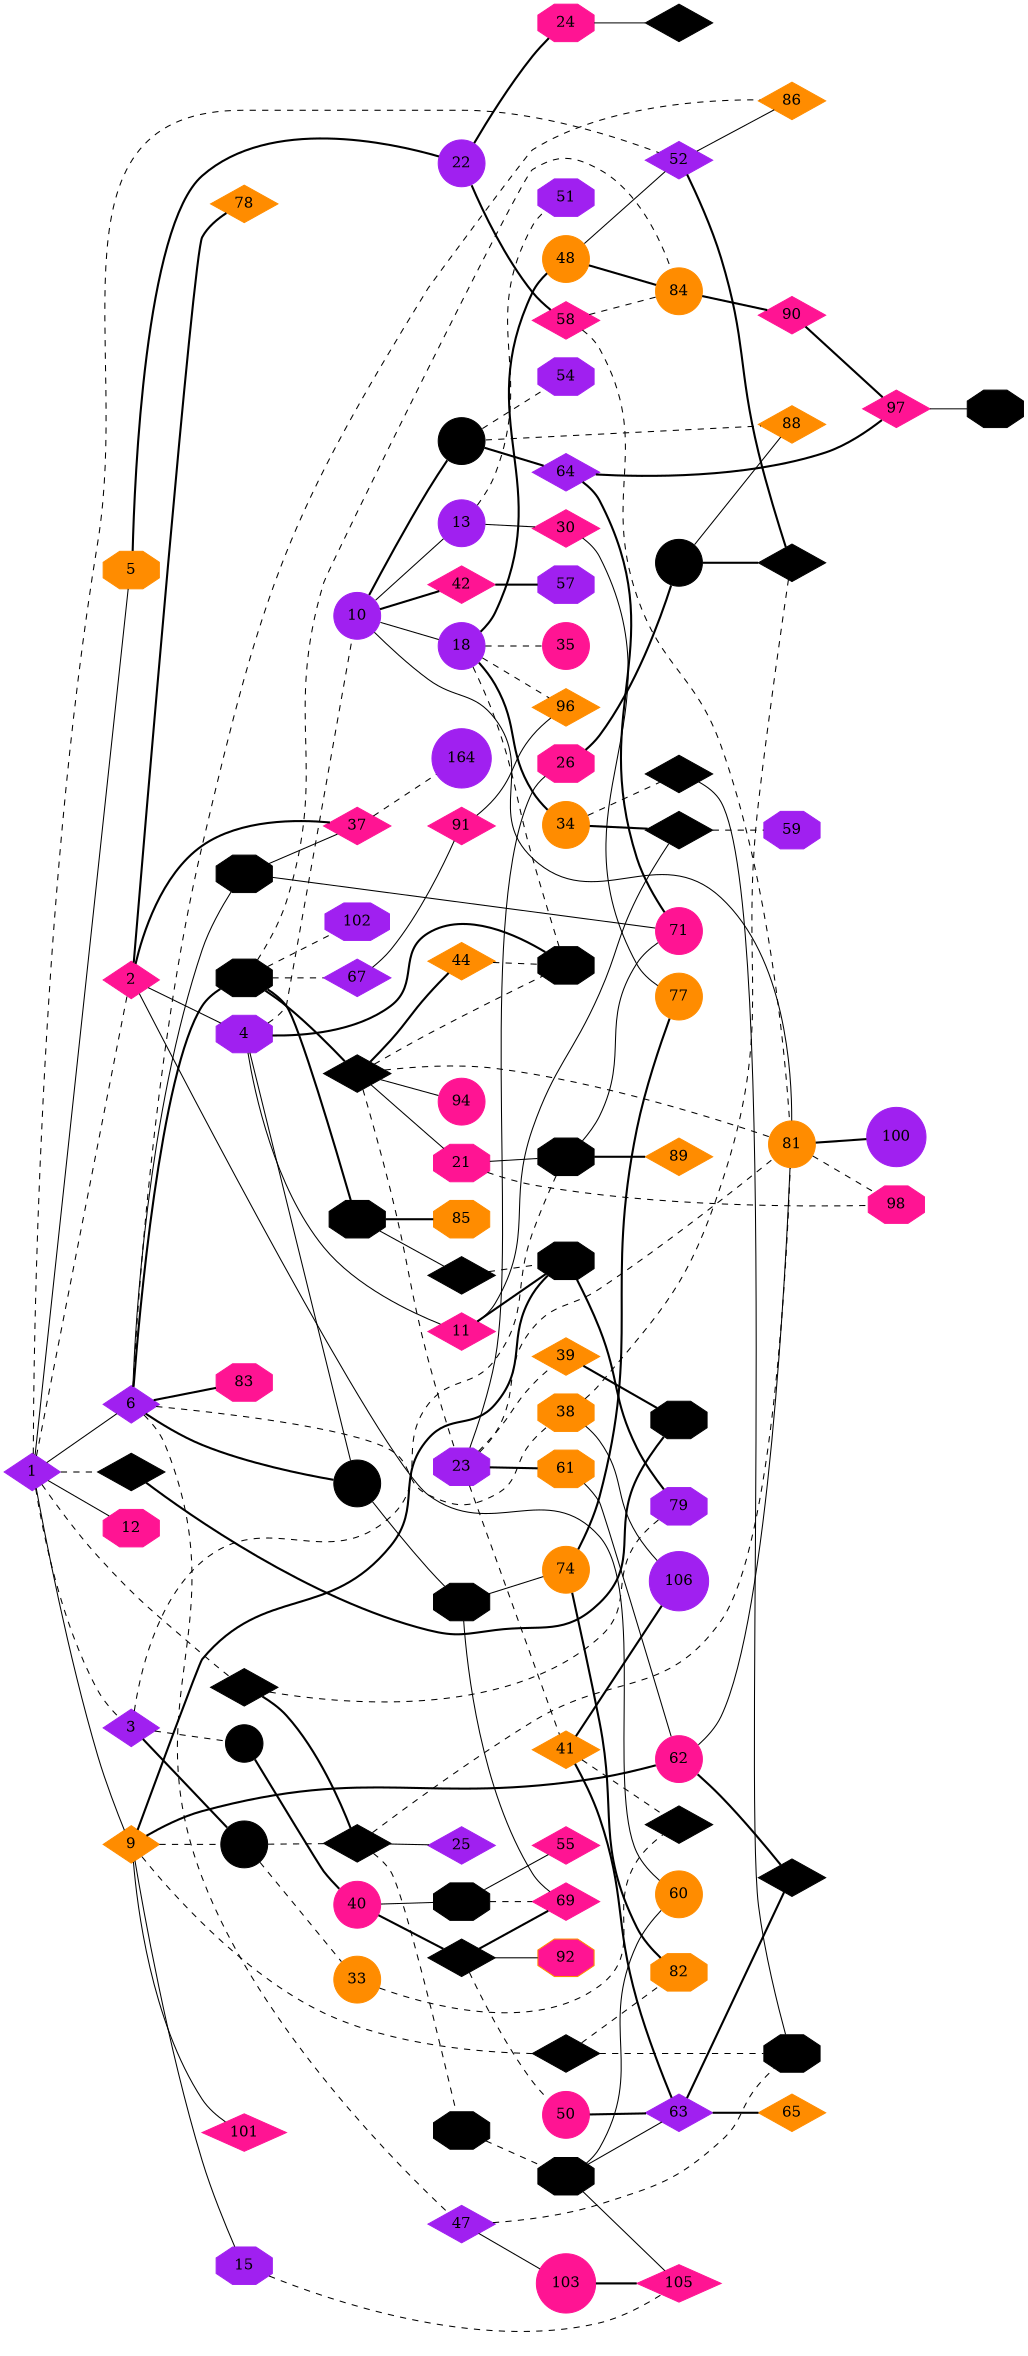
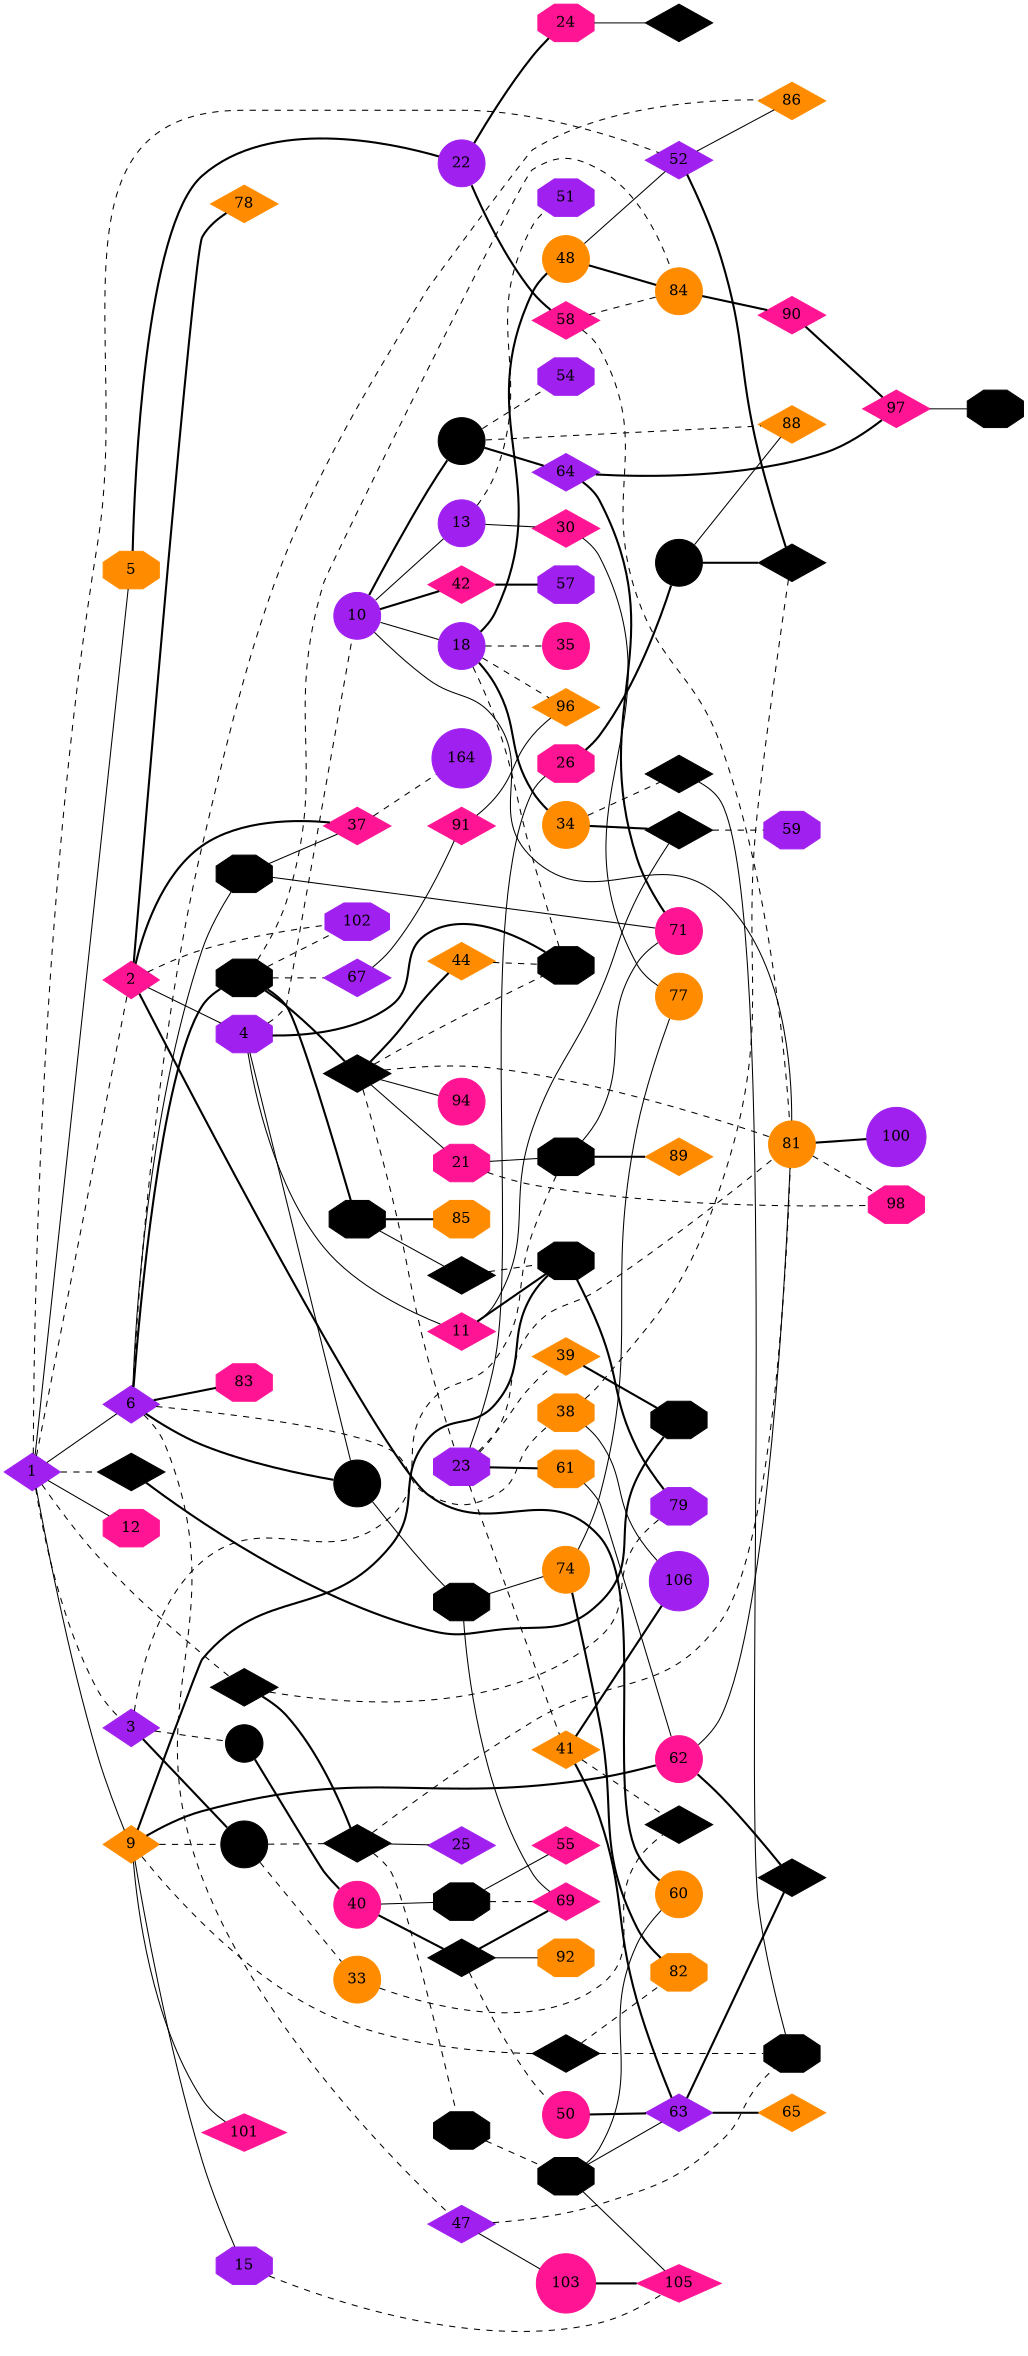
none -> (234, 941)
(622, 1284) -> (622, 1284)
(383, 1435) -> (383, 1435)
(566, 1958) -> (566, 1958)
